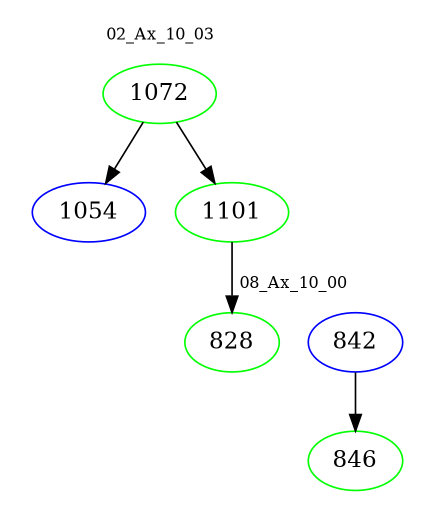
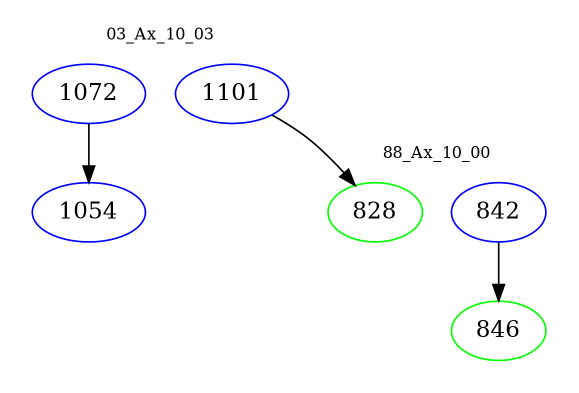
(160, 35) -> (160, 35)
(160, 94) -> (89, 94)
(191, 146) -> none
(232, 212) -> (232, 94)
(294, 284) -> (437, 154)
